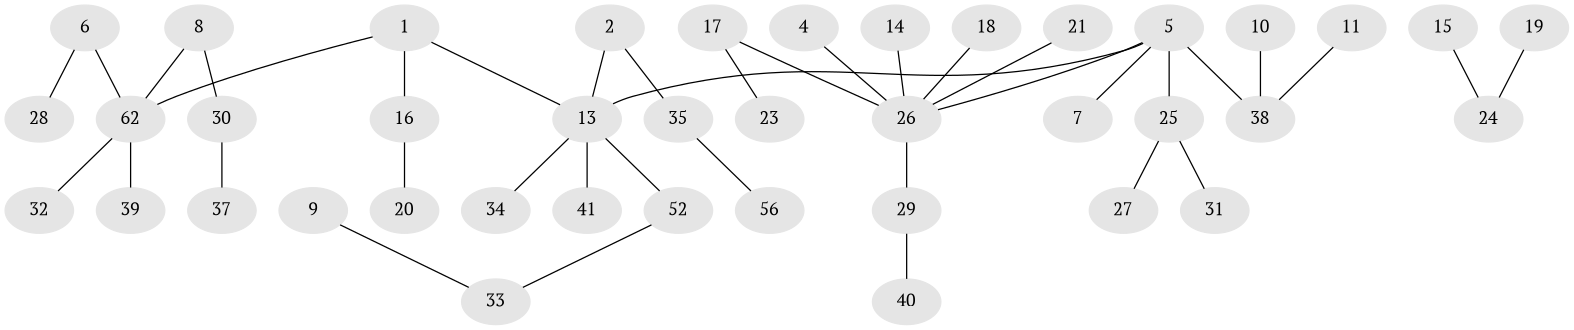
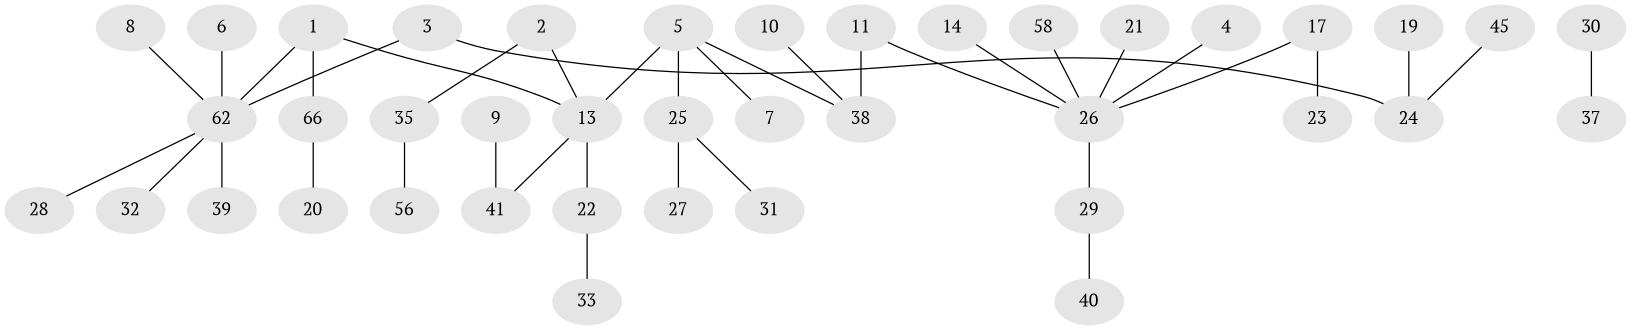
none -> (427, 28)
(987, 28) -> (1044, 28)
(1443, 28) -> (1500, 28)
(62, 74) -> (131, 165)
(211, 74) -> none
(1041, 79) -> (973, 77)
(405, 119) -> (313, 119)
(496, 210) -> none
(678, 210) -> (587, 210)
(404, 256) -> (496, 165)
